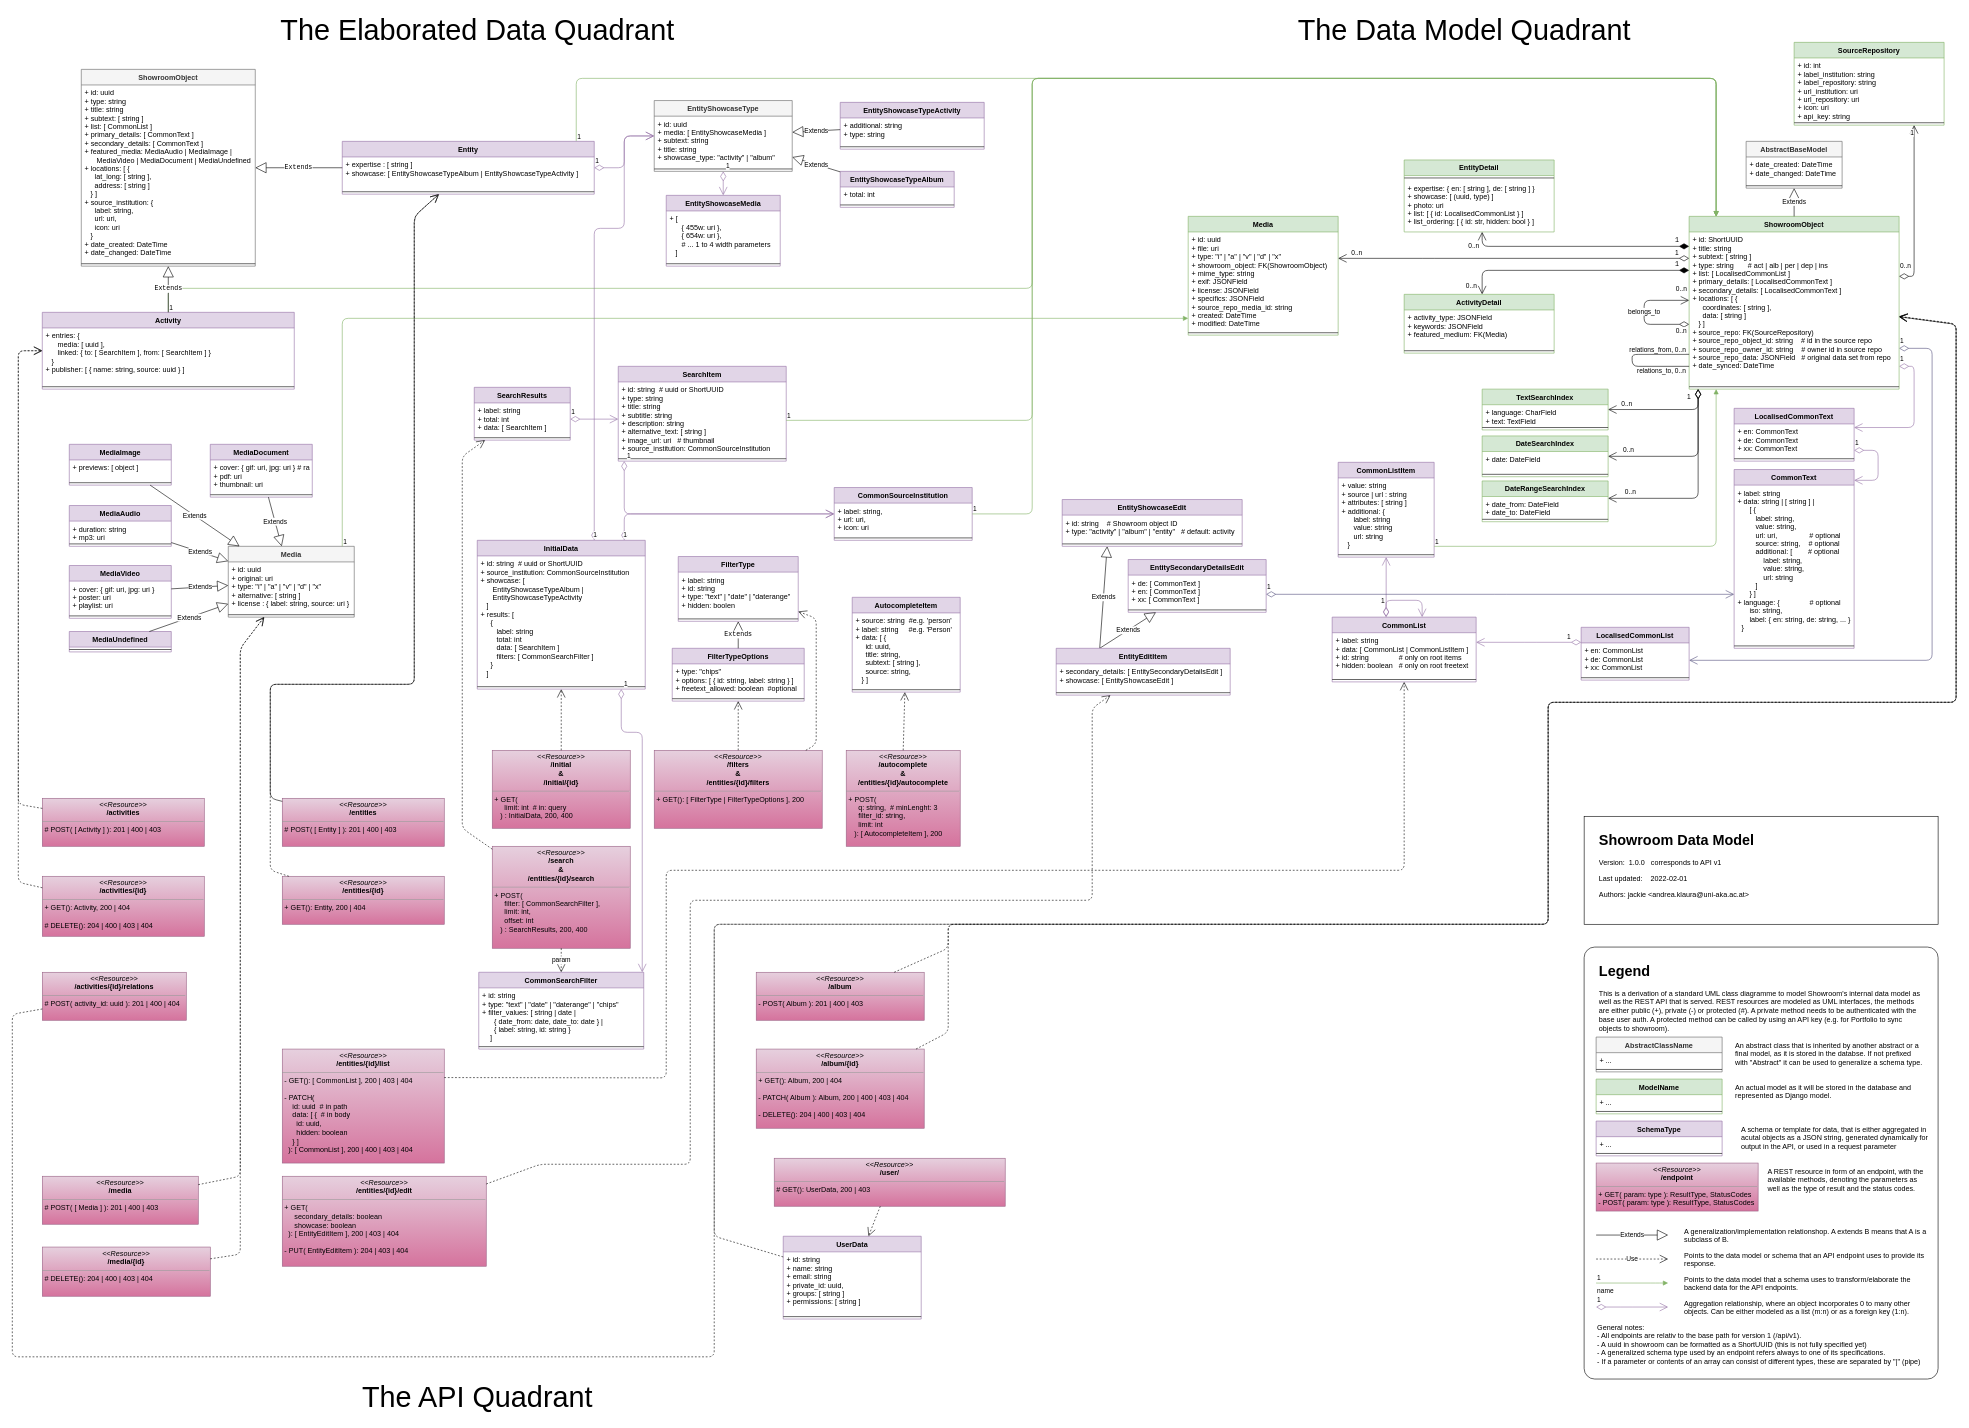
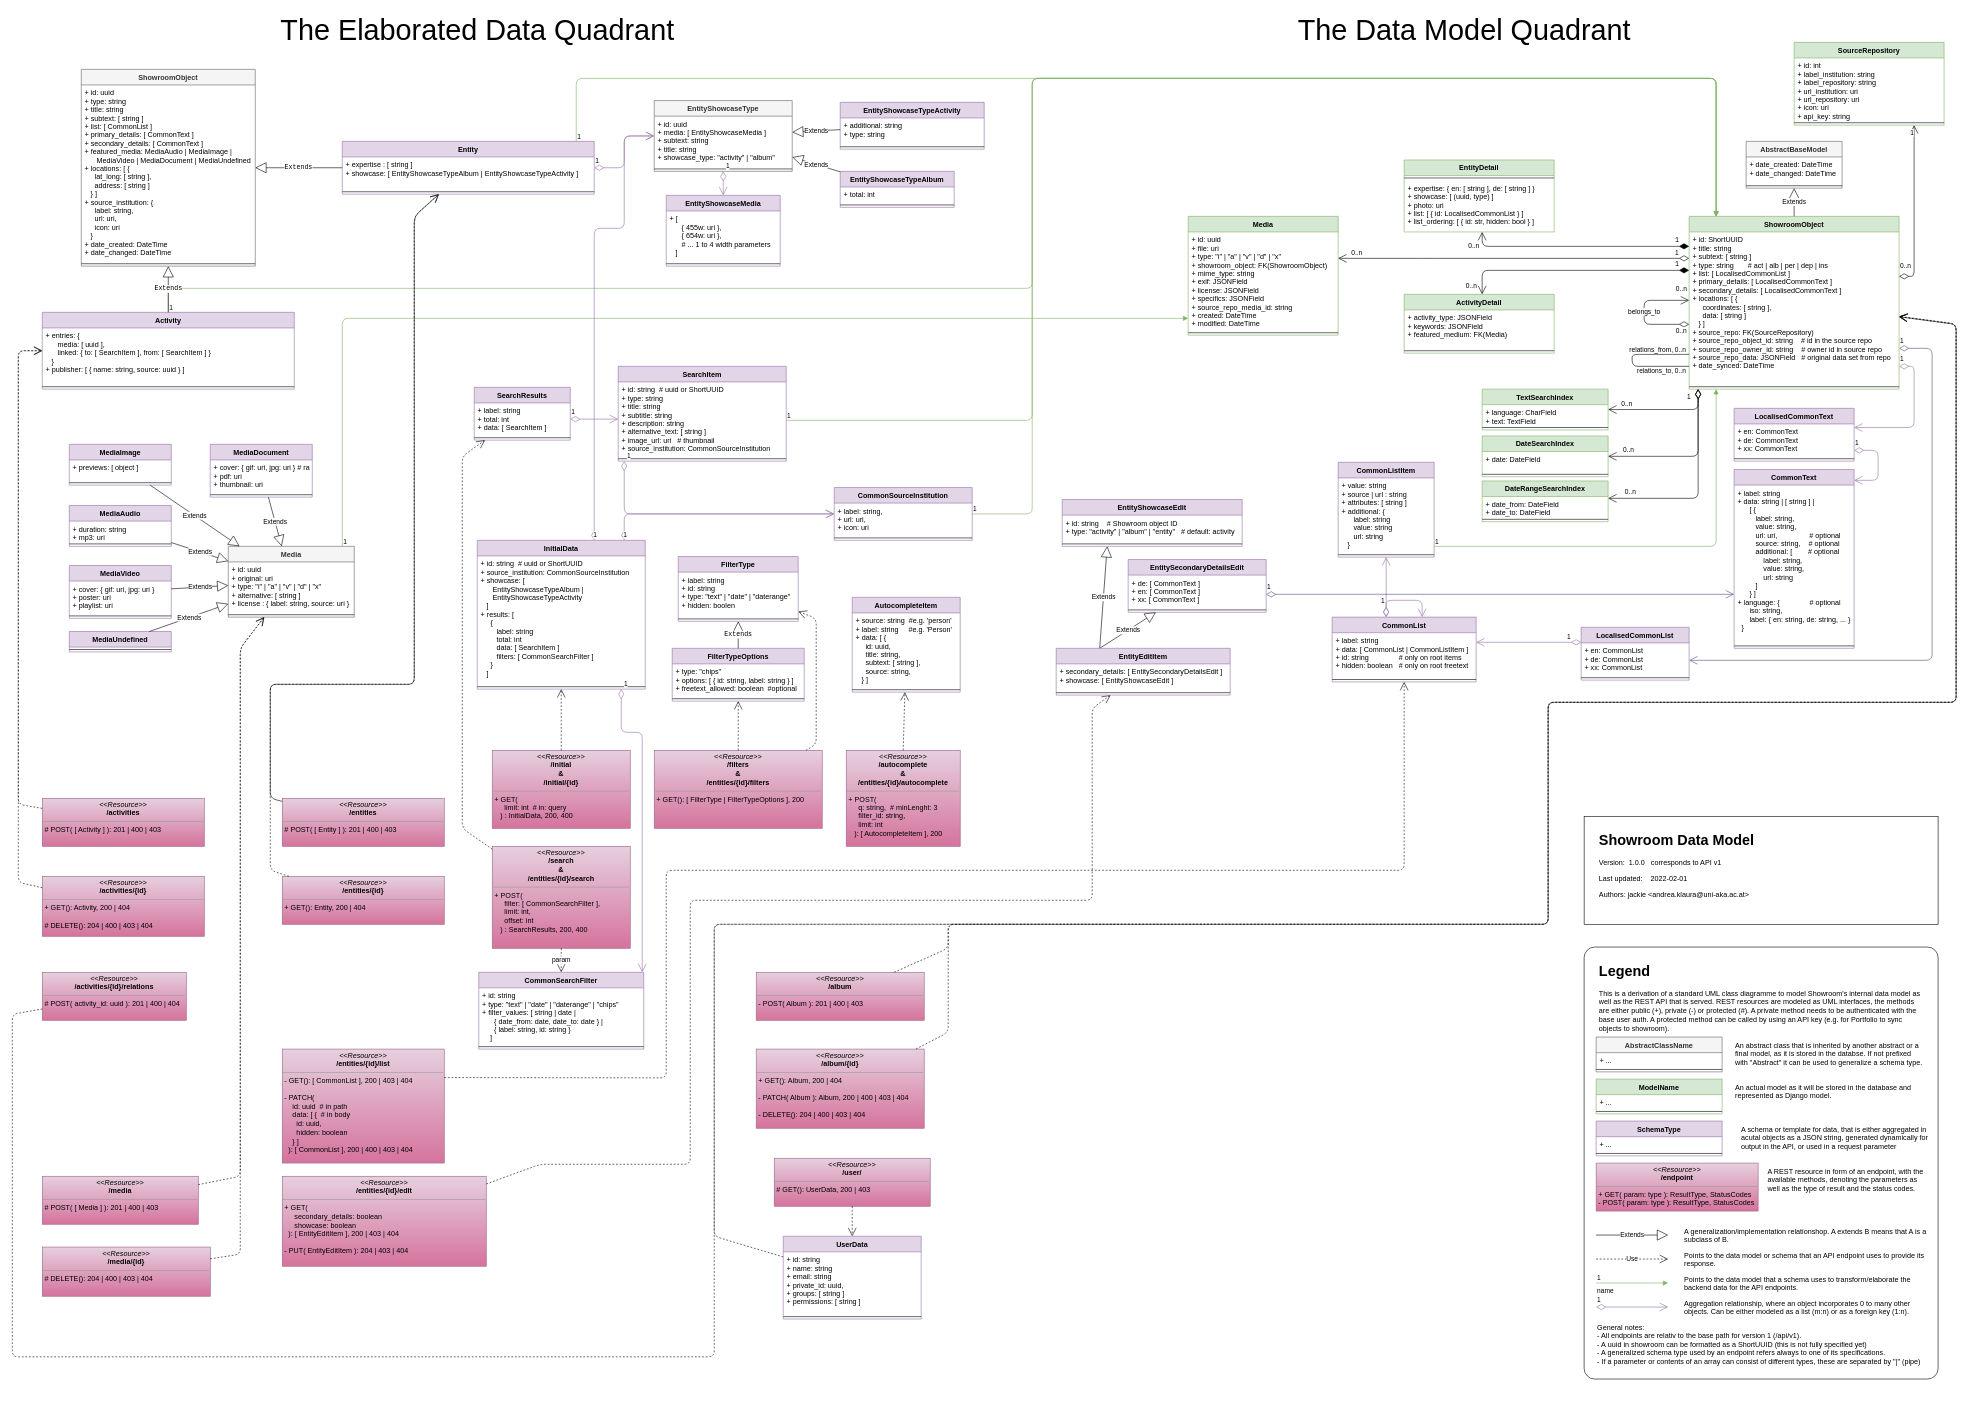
(890, 1182) -> (852, 1182)
(478, 1397) -> none
